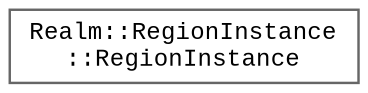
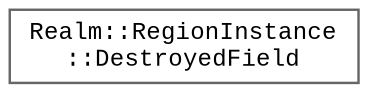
(184, 46) -> (184, 46)
